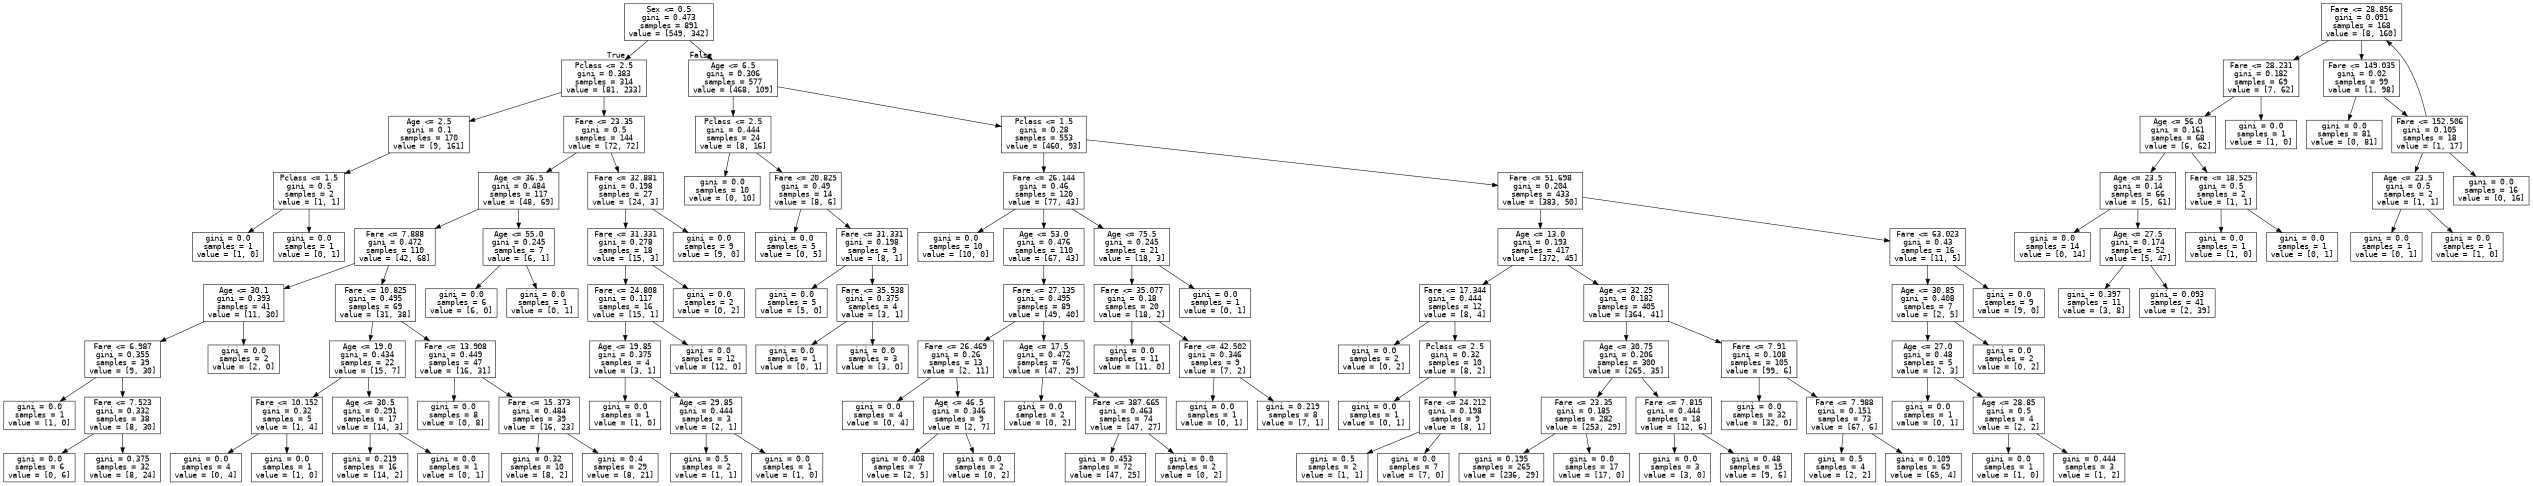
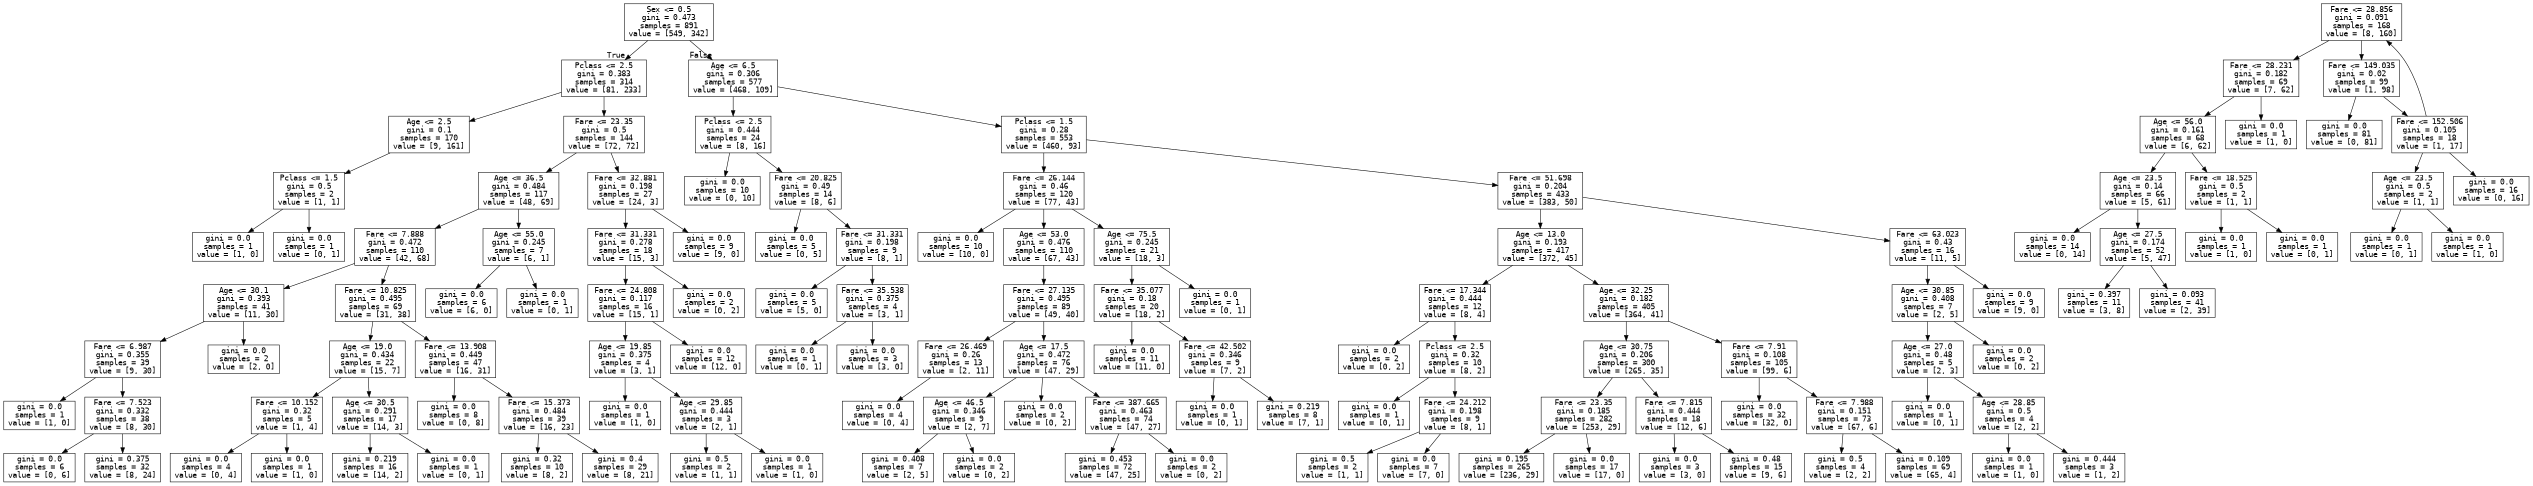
(957, 385) -> (1004, 386)
